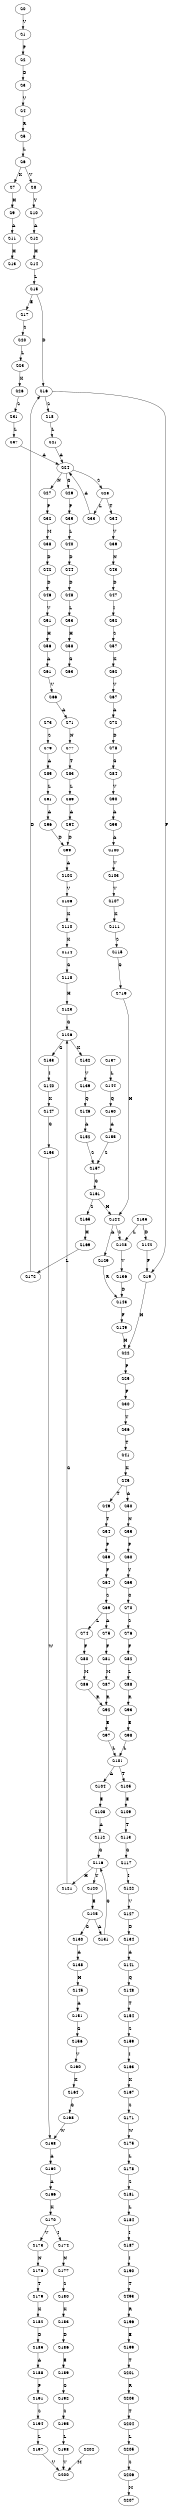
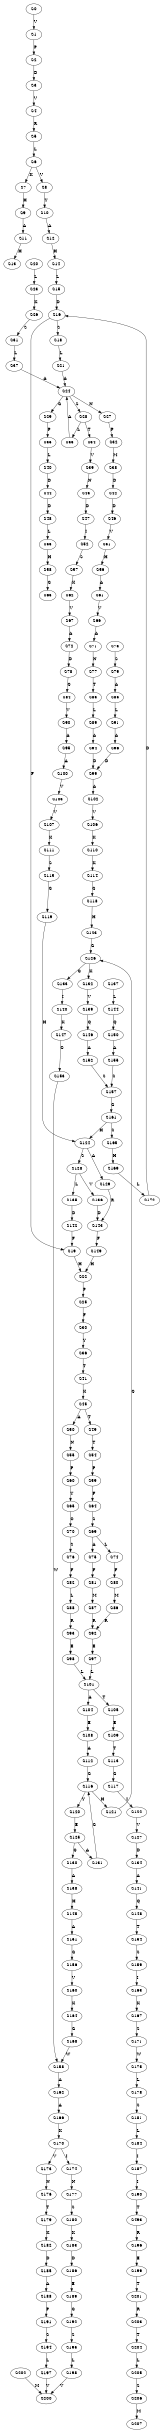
(24, 315) -> none
(121, 994) -> (47, 917)
(133, 1231) -> (75, 1183)
